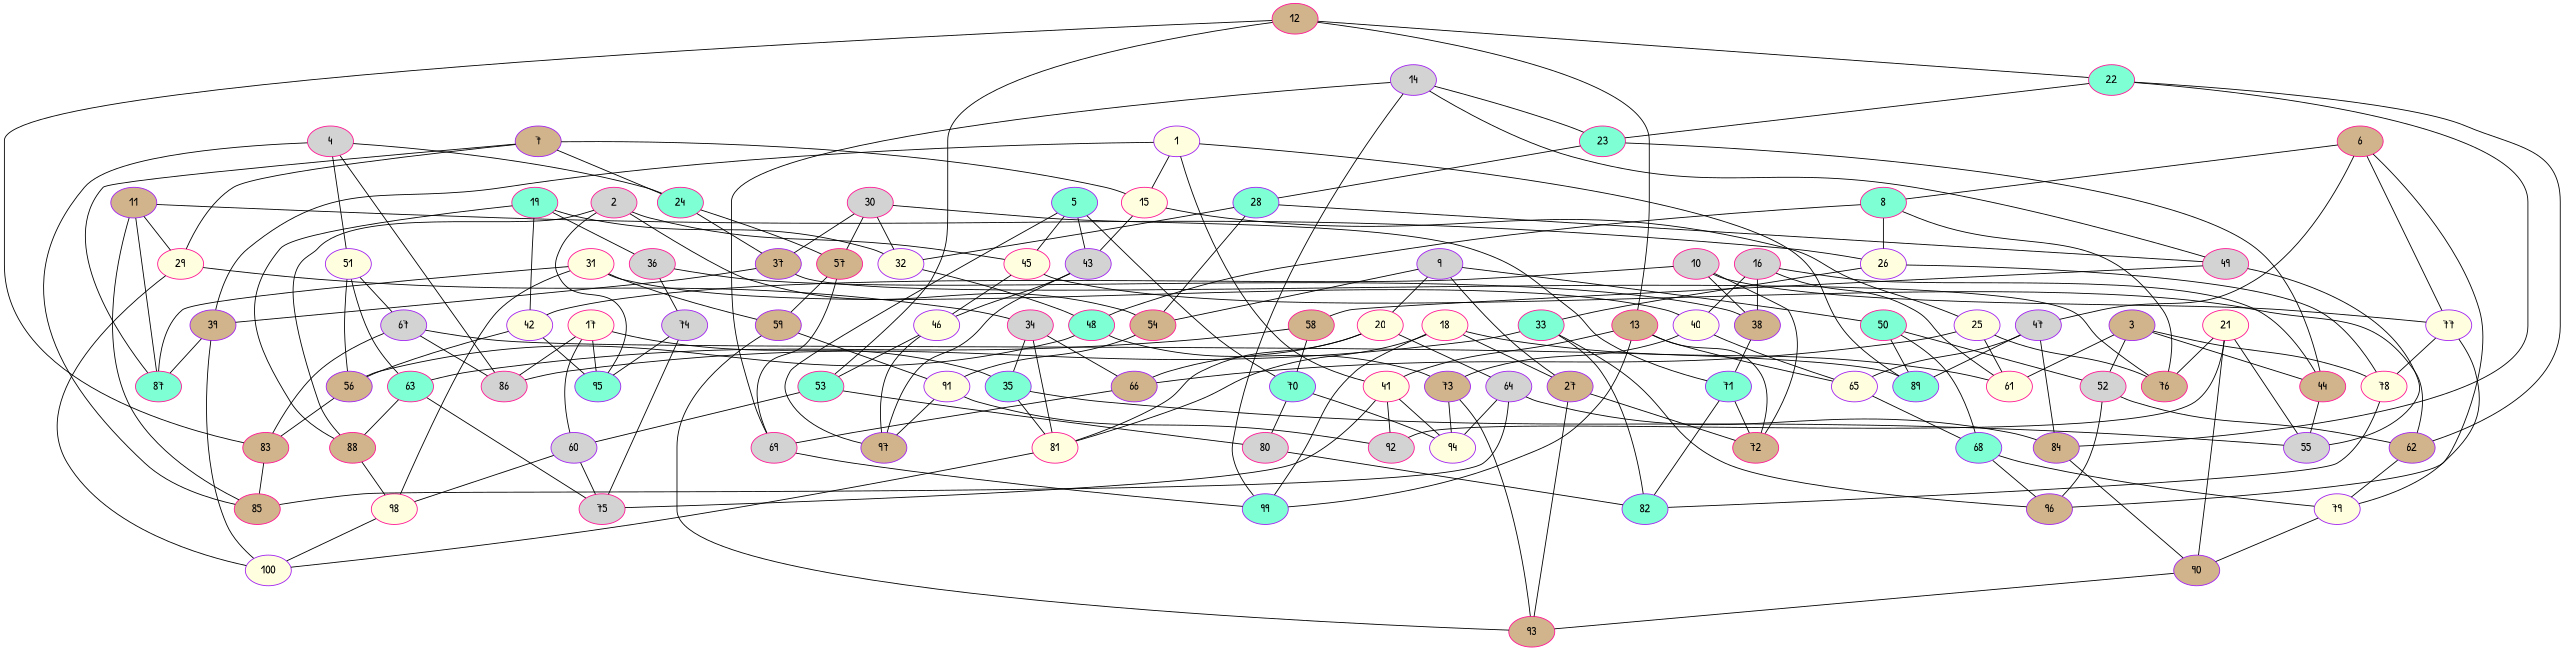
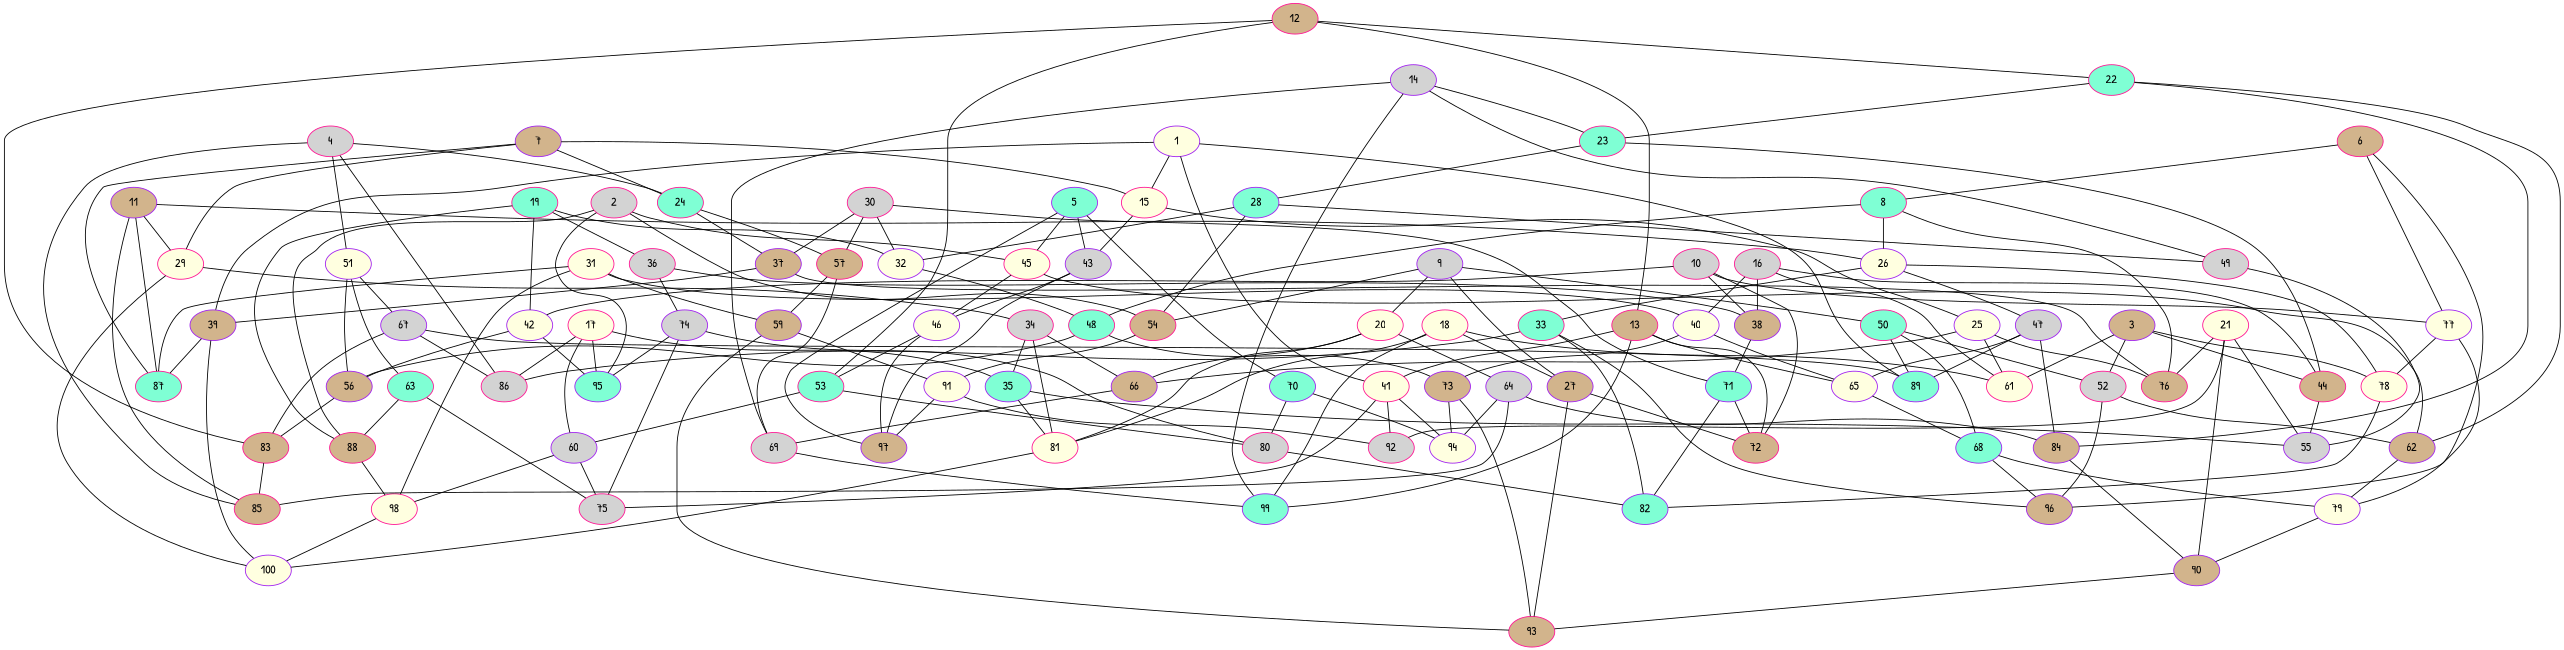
(2229, 293) -> (1963, 292)
(1311, 325) -> none
none -> (995, 361)
